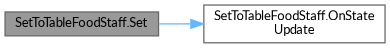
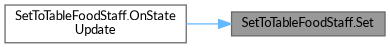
(175, 24) -> (202, 24)
